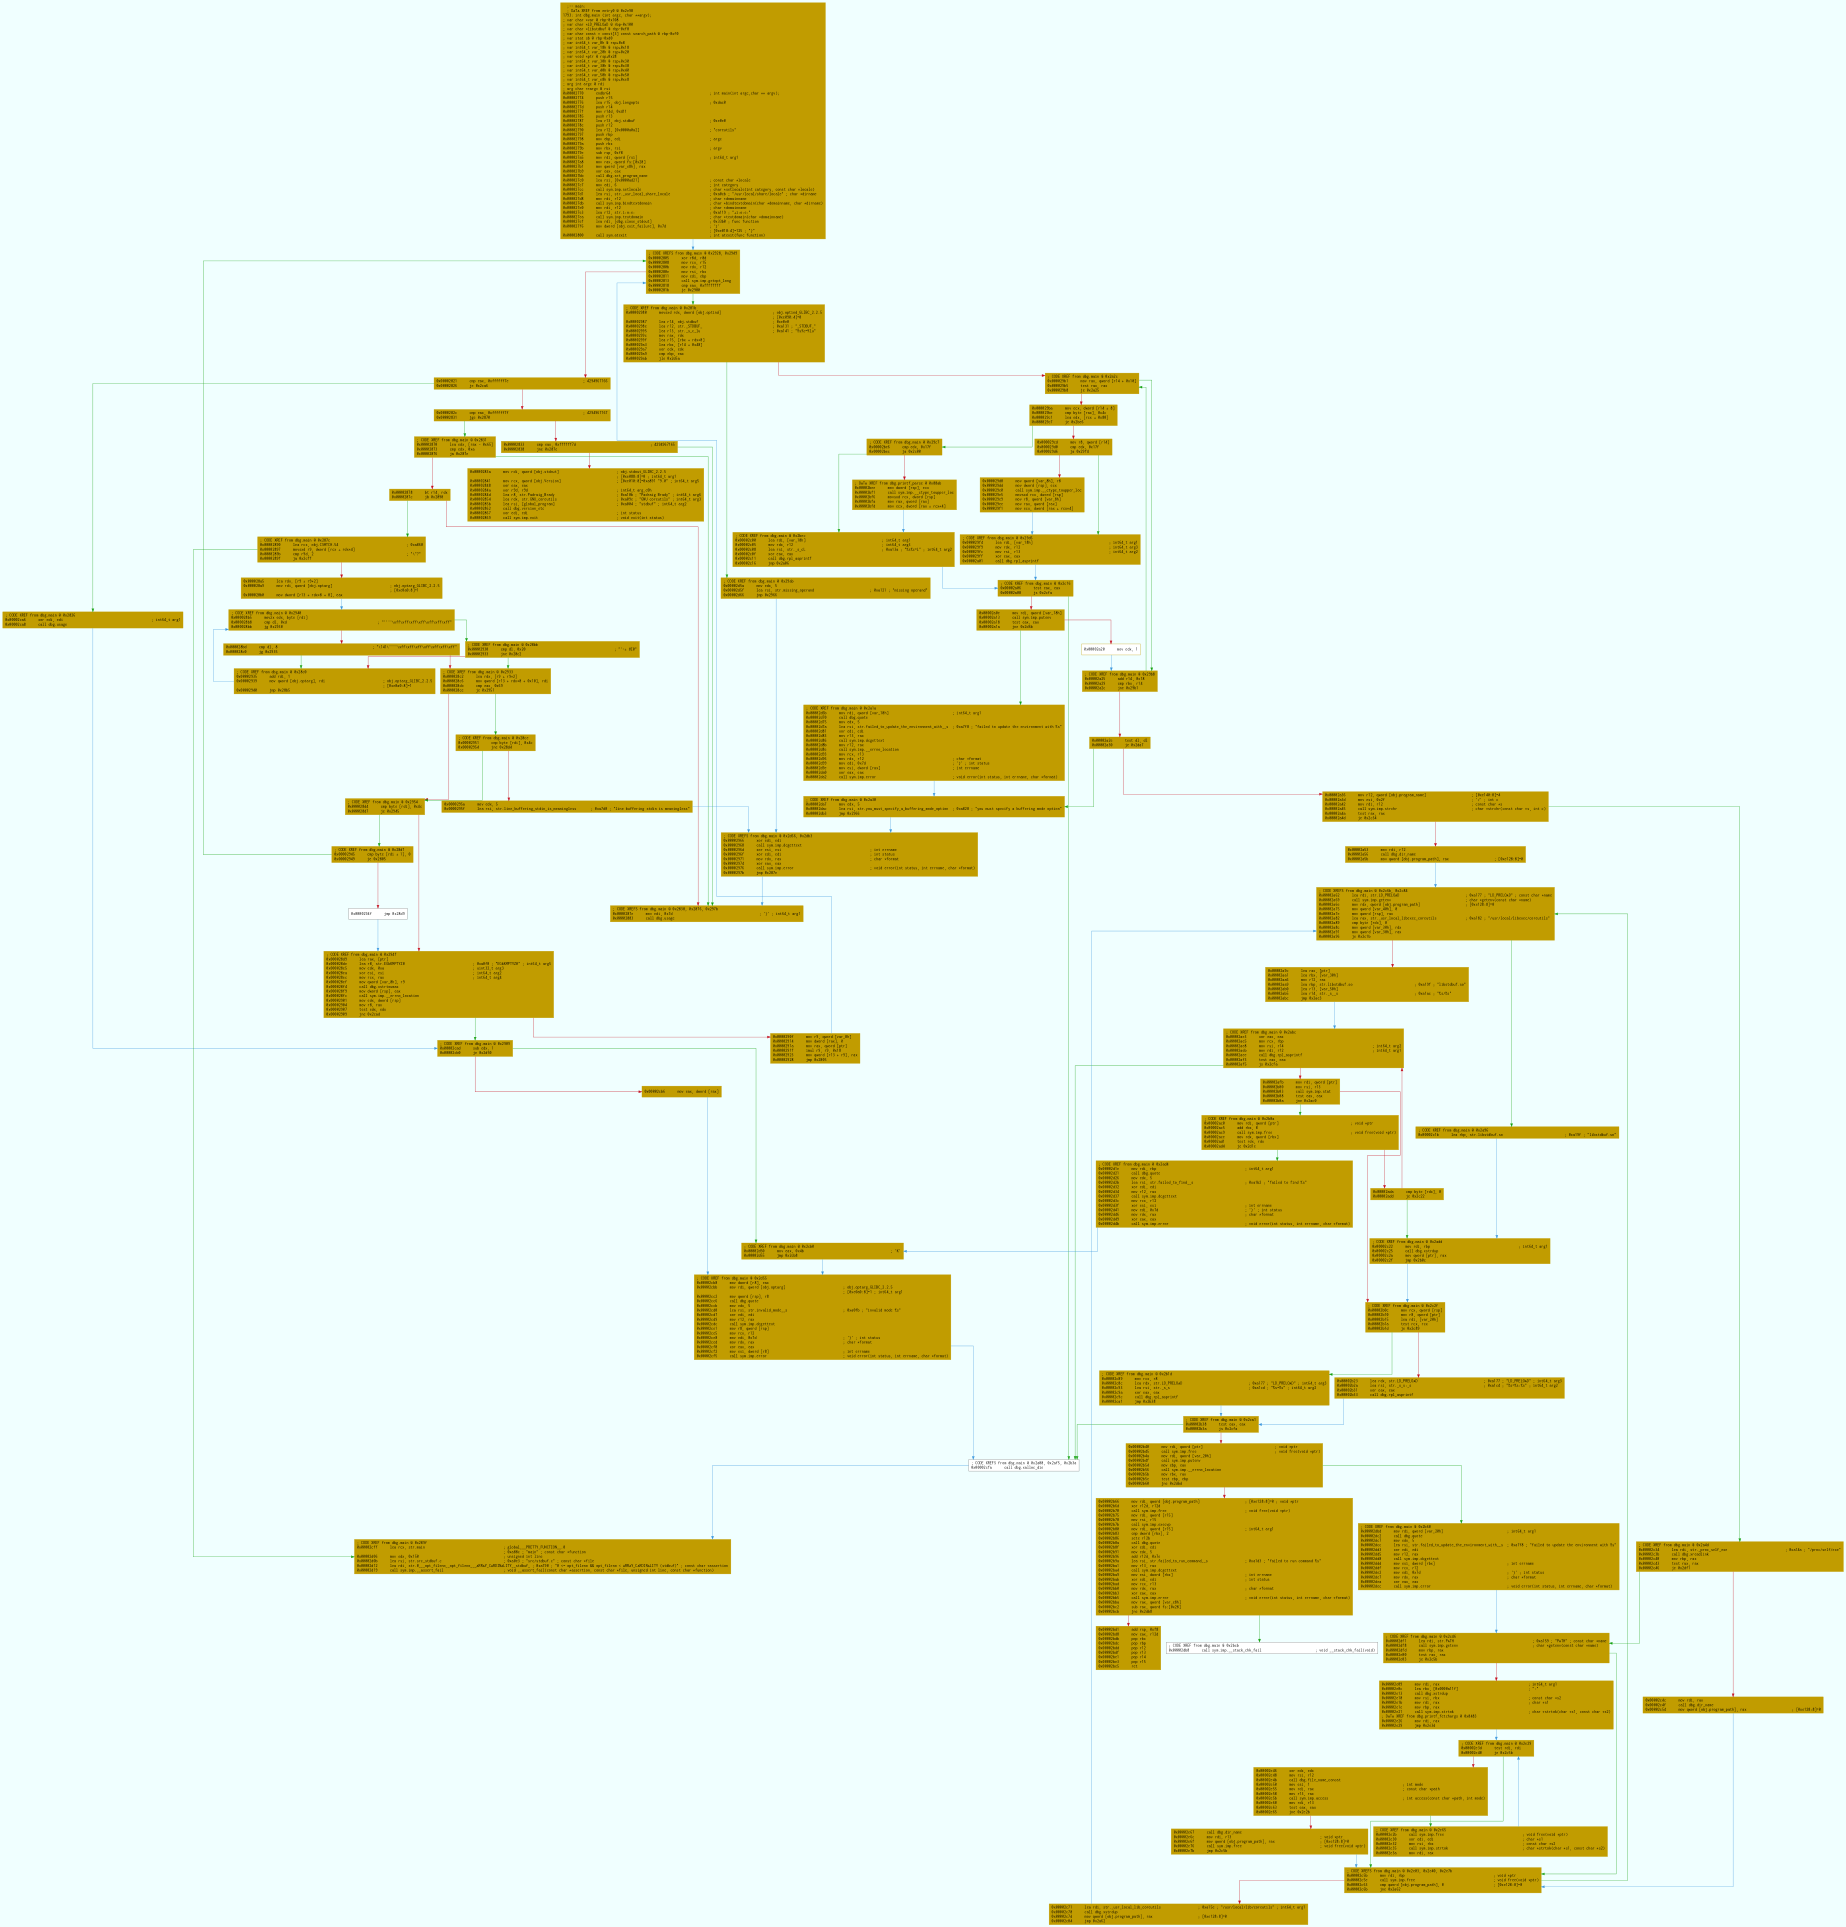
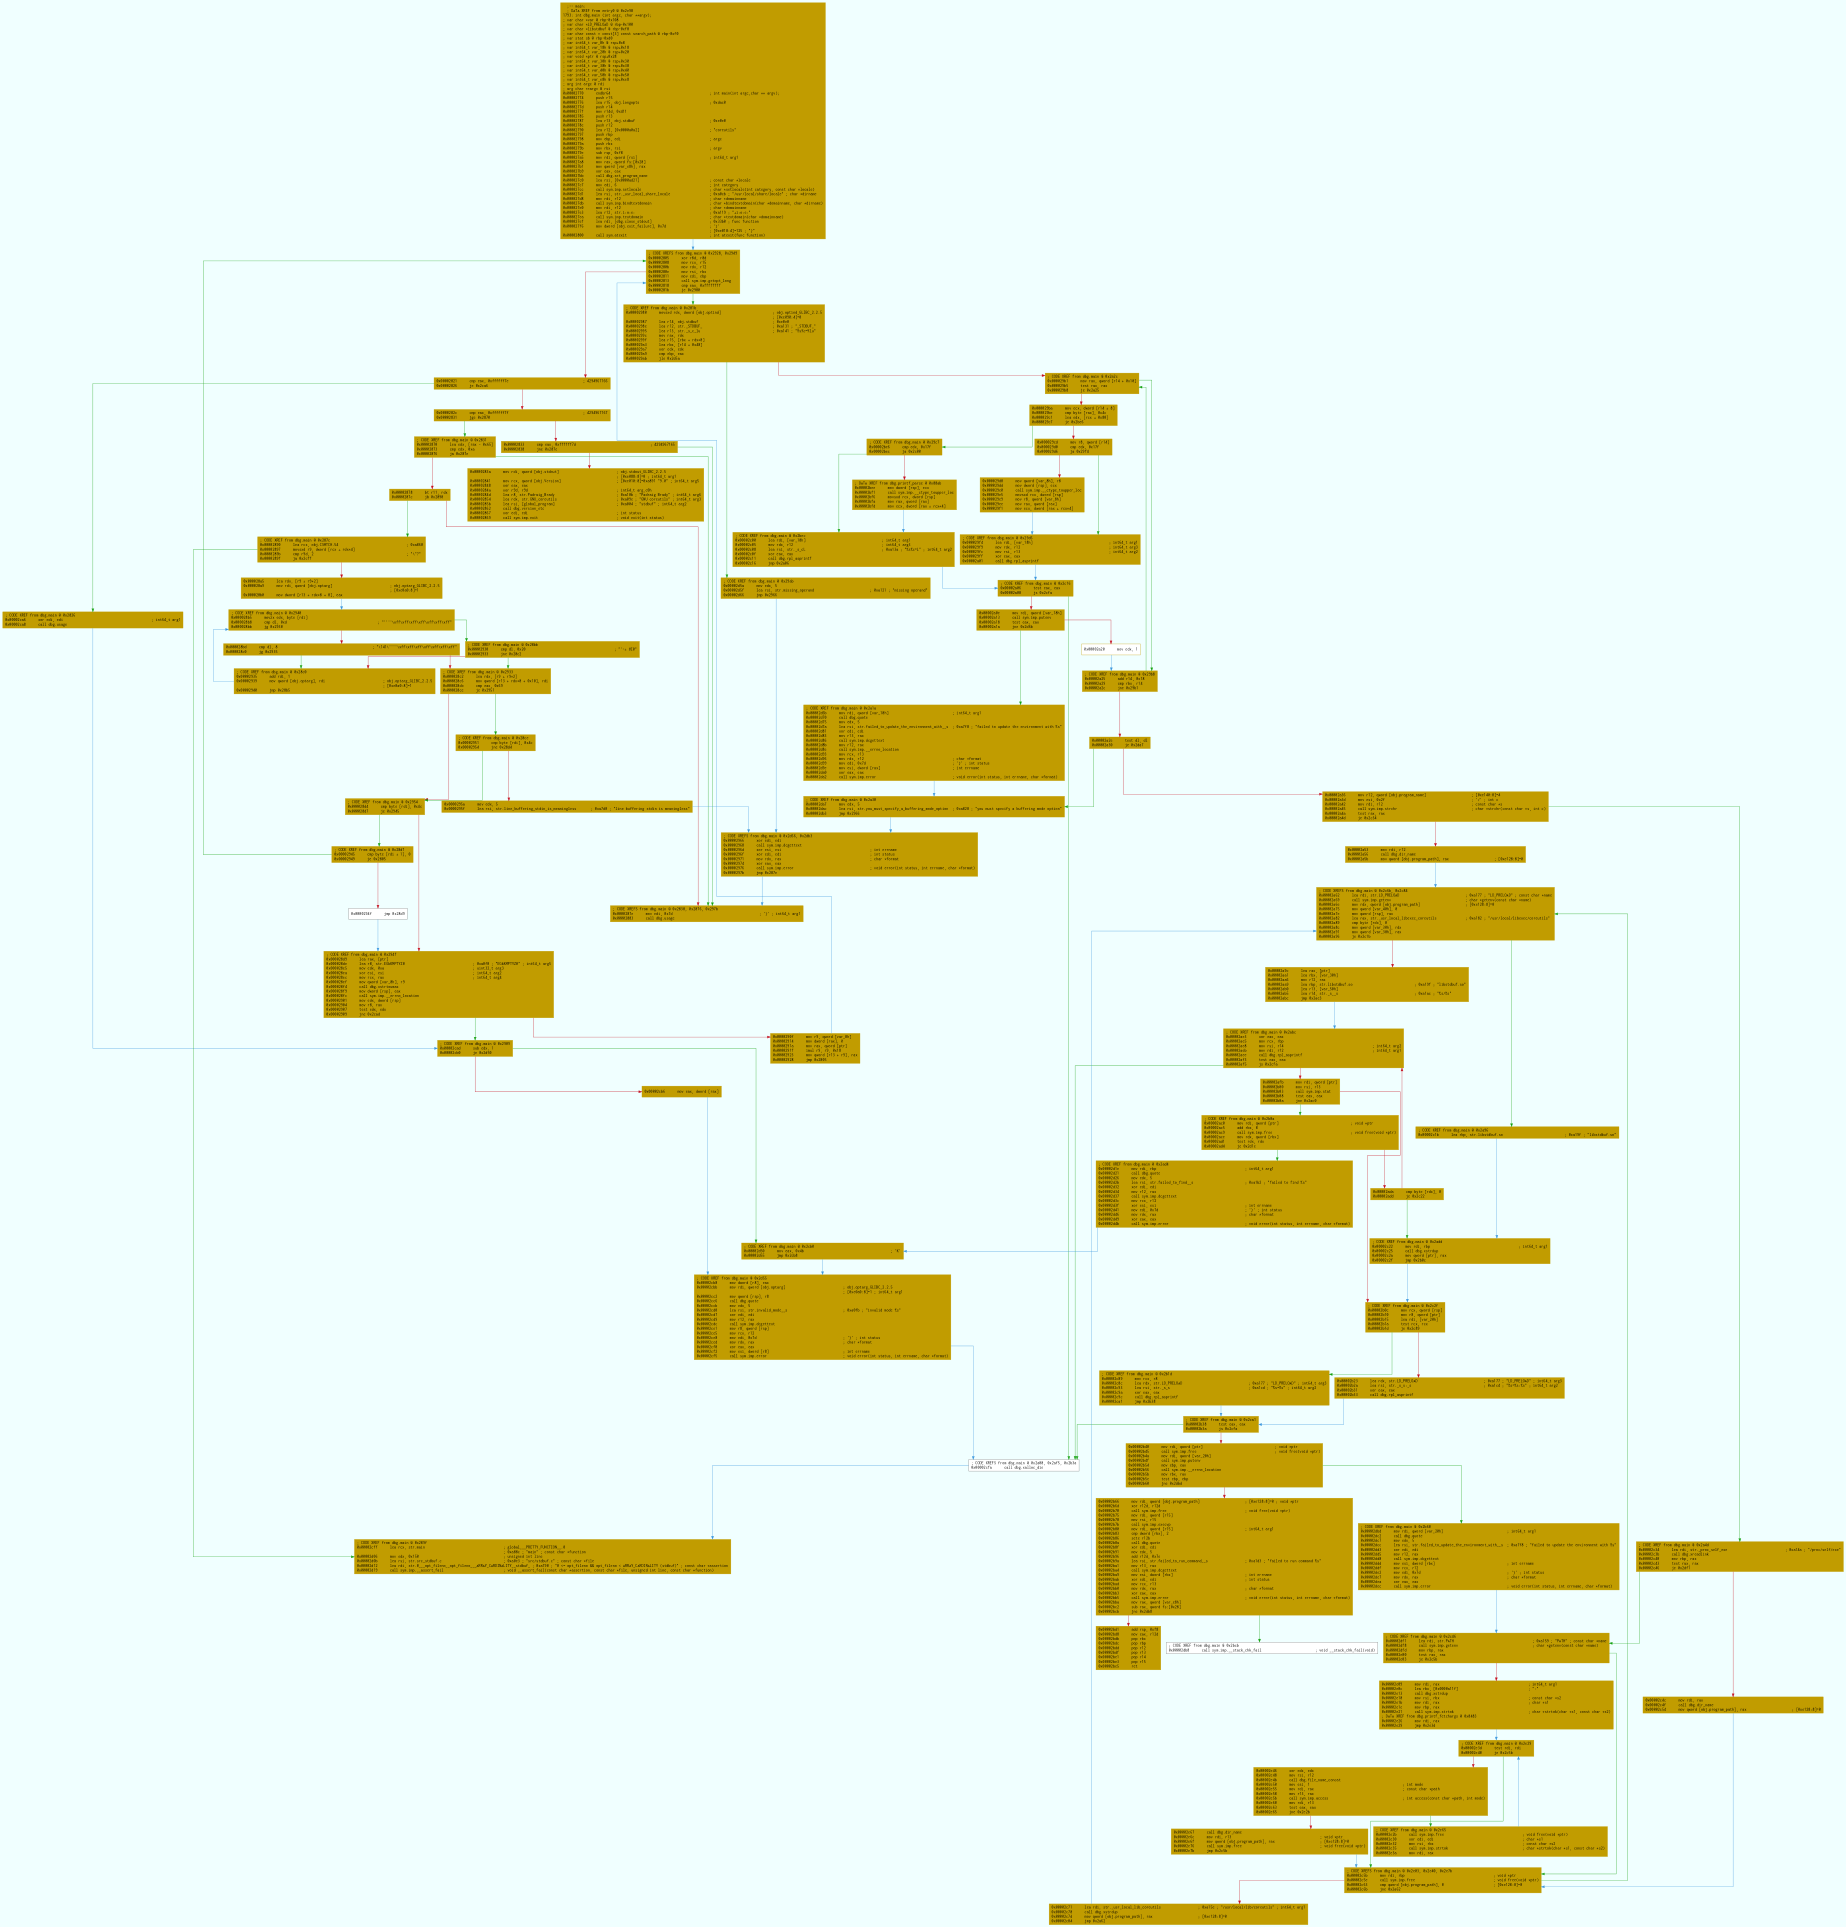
(420, 495) -> (420, 495)
